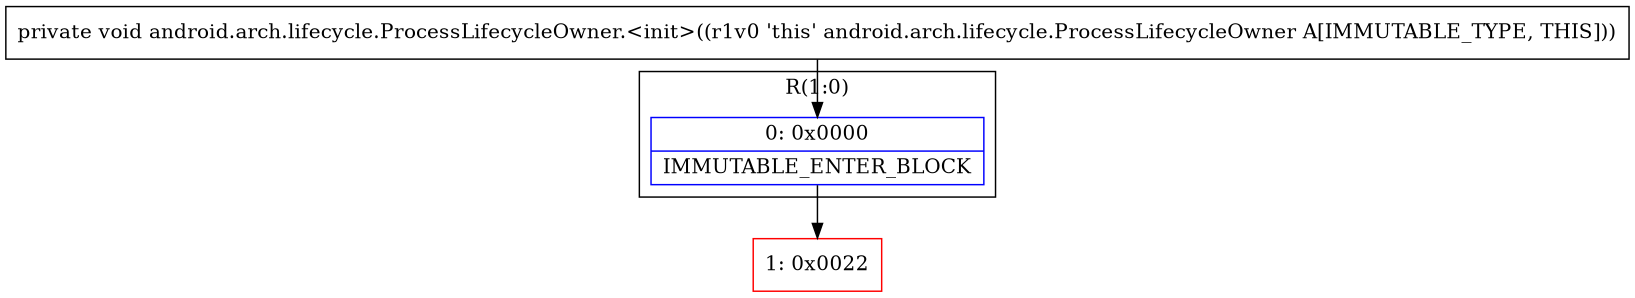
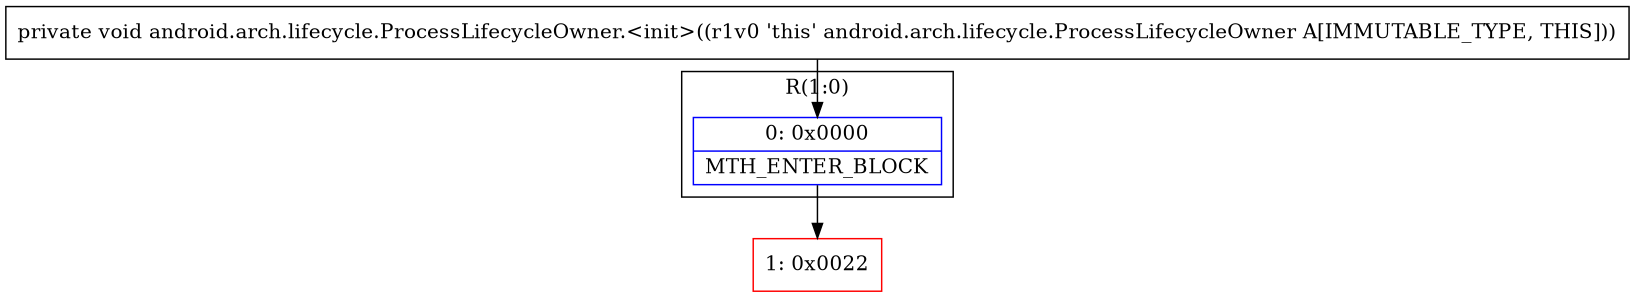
(817, 167) -> (817, 167)
